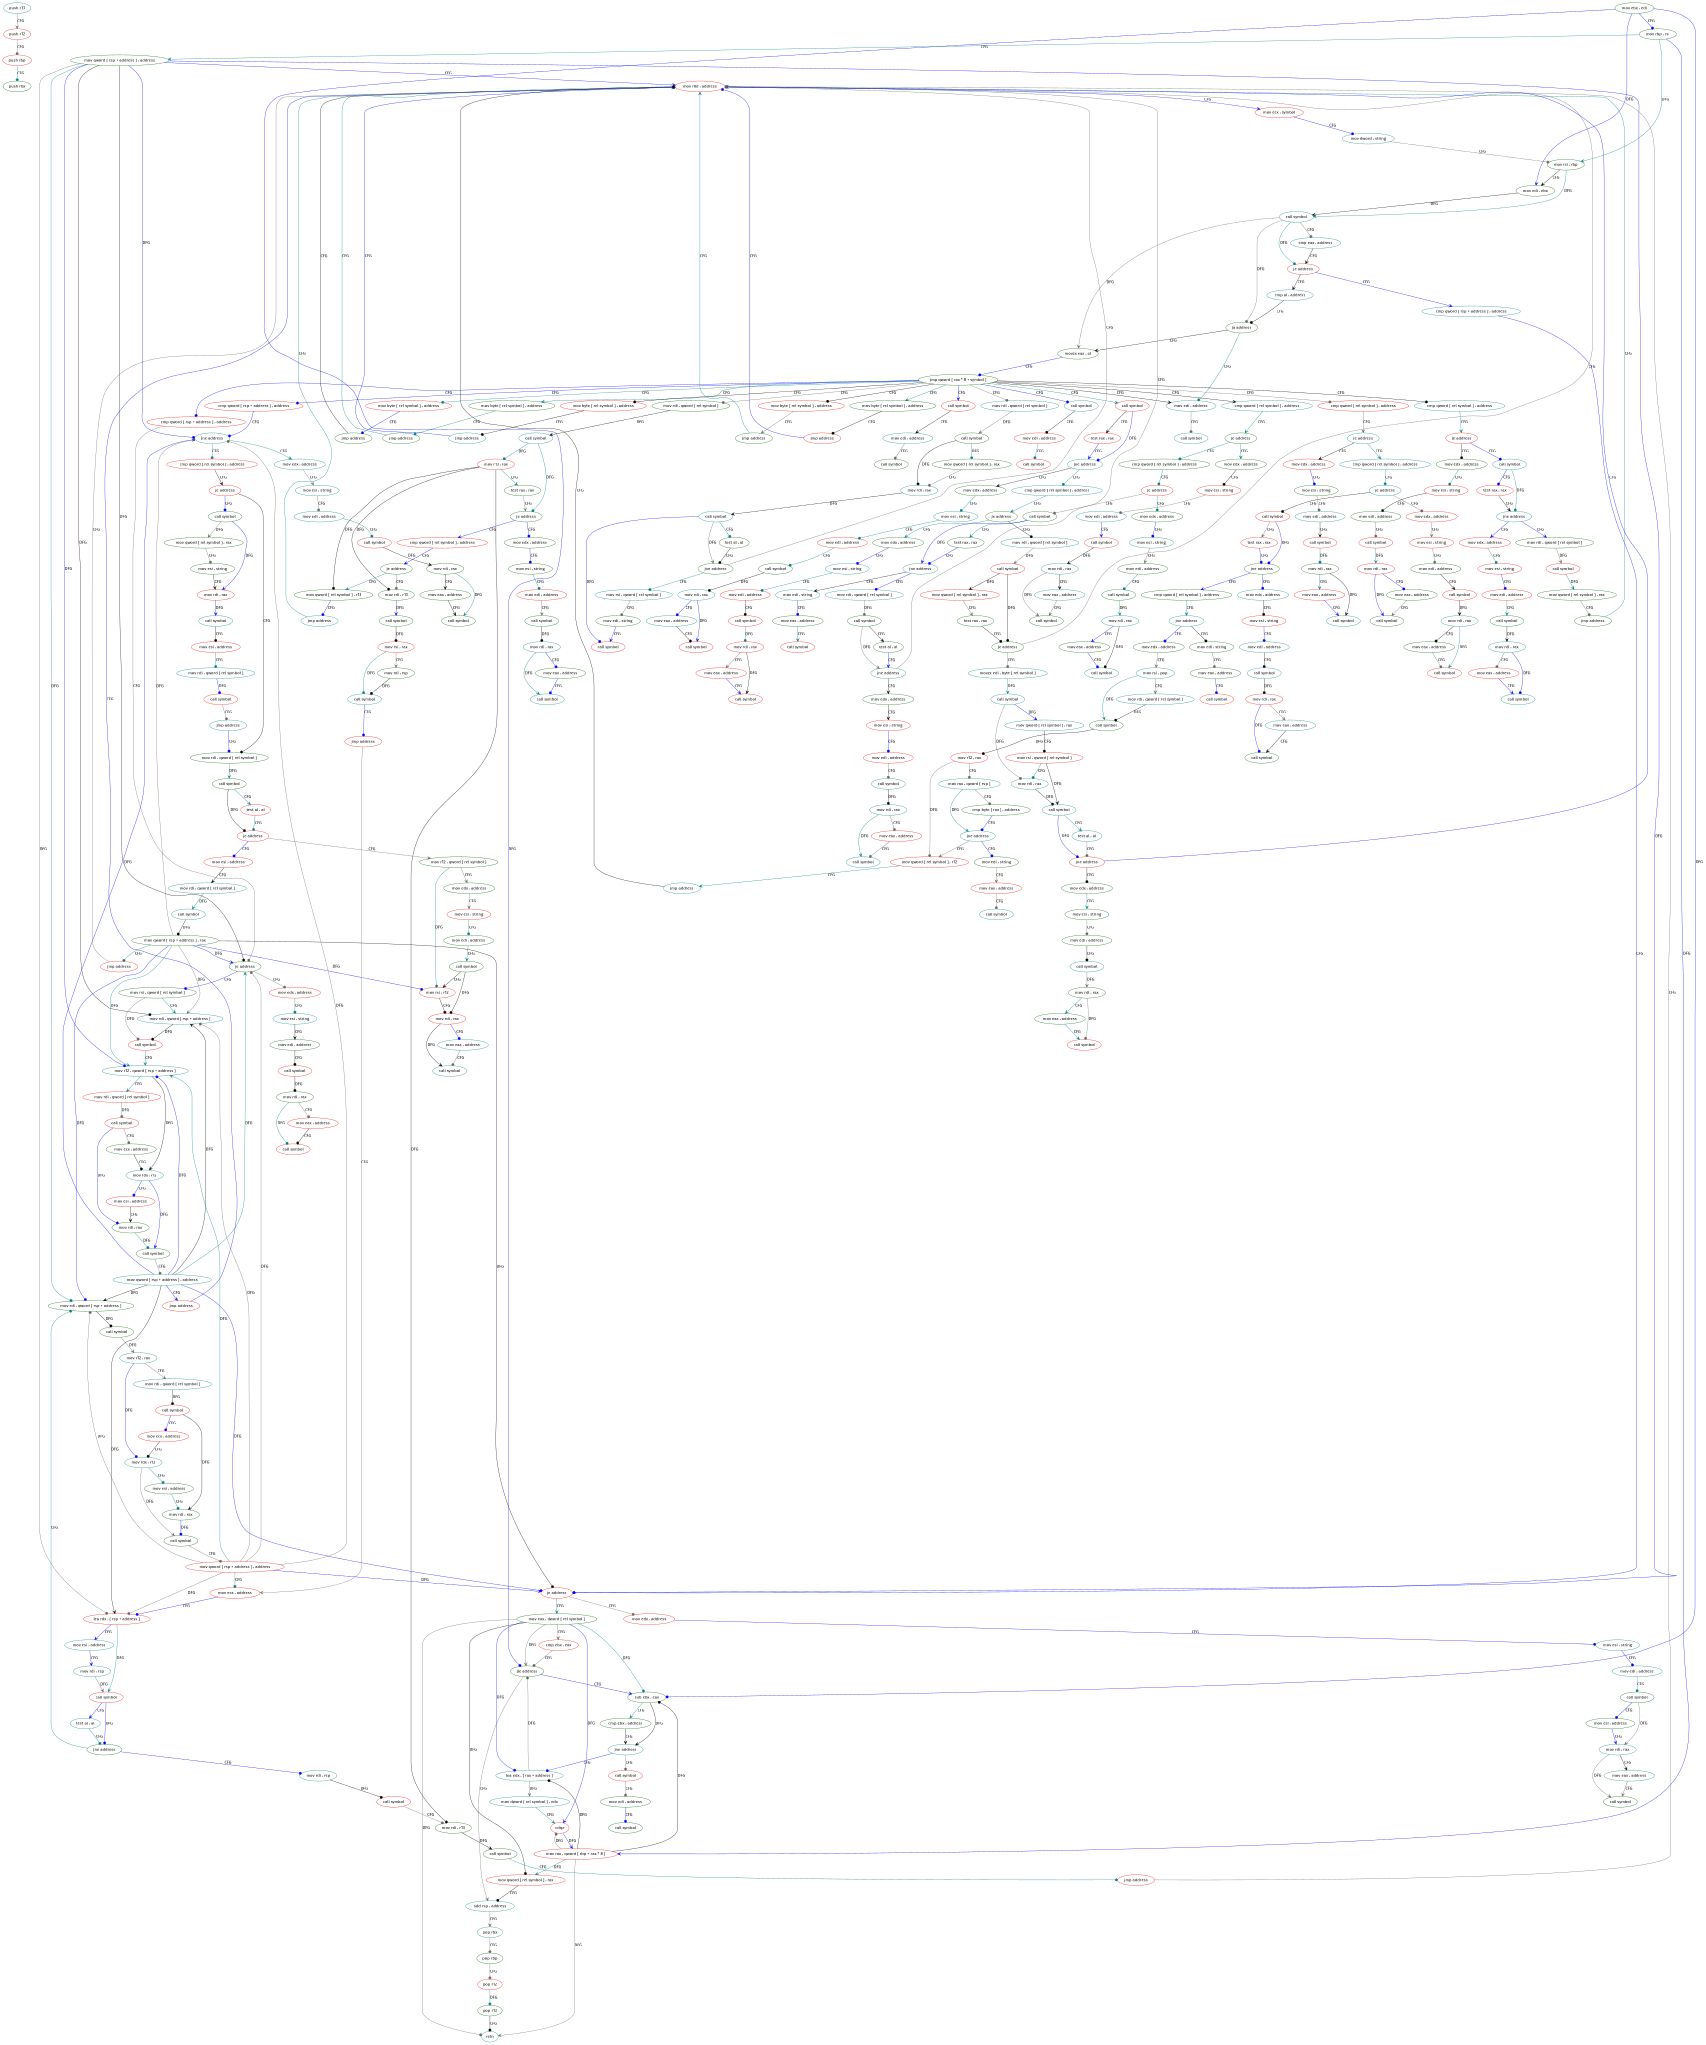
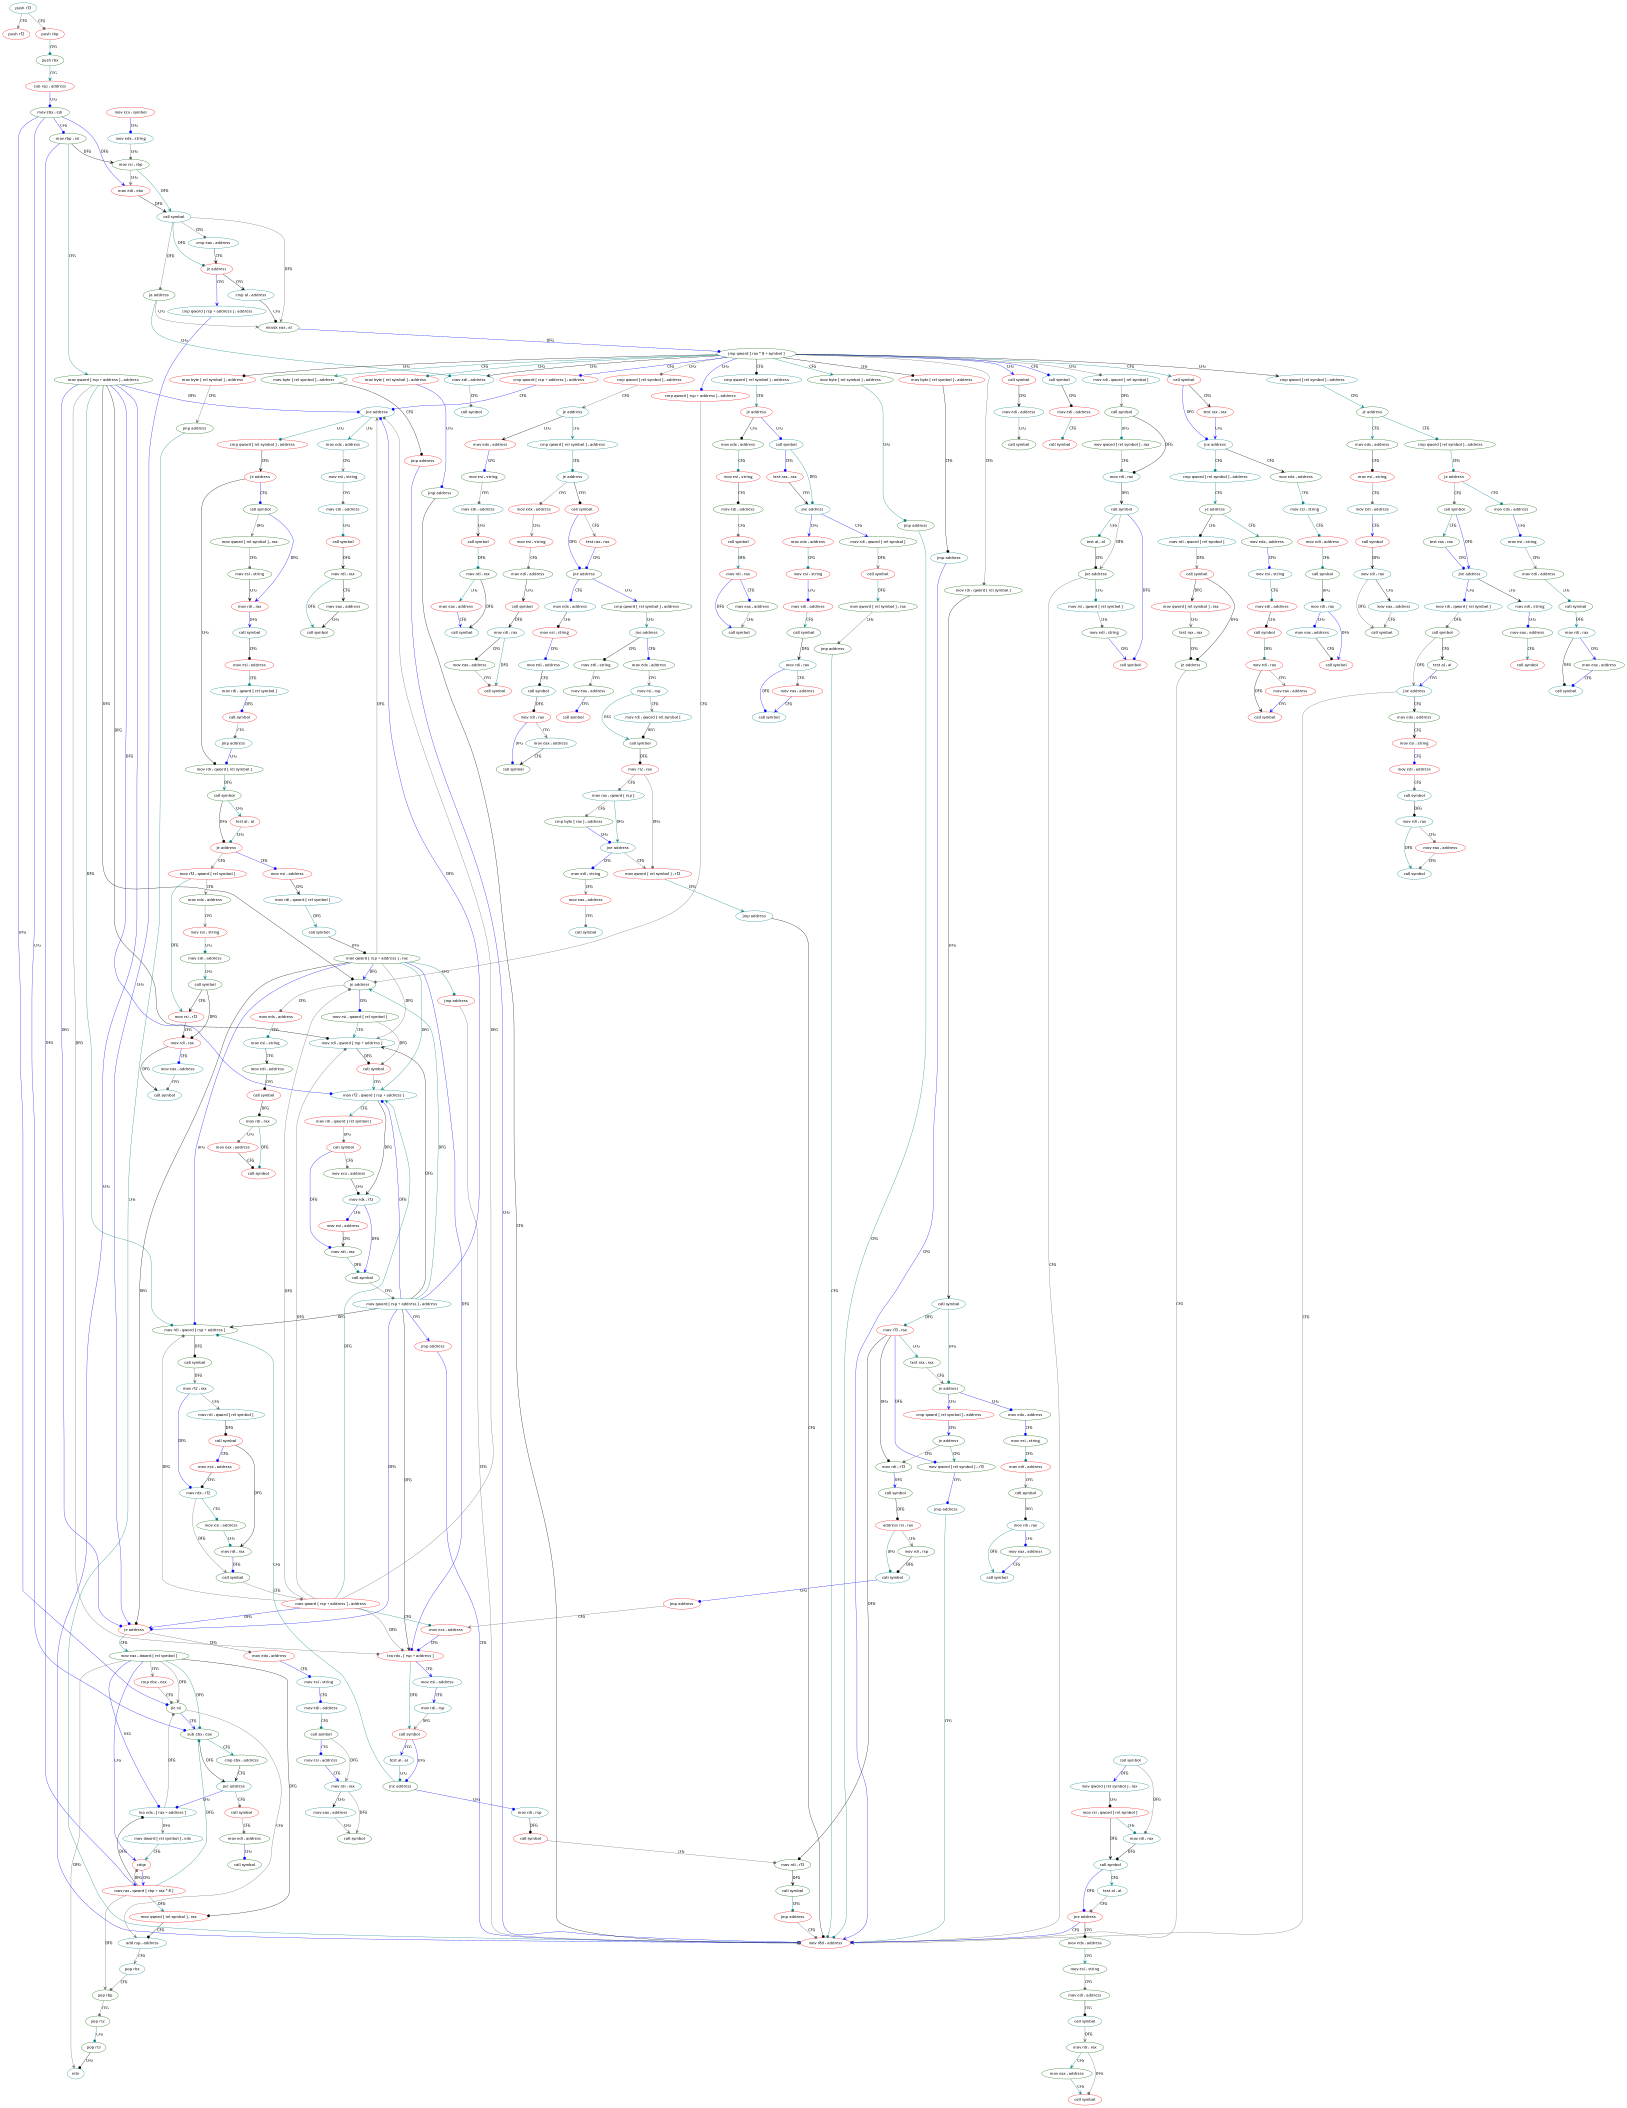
(17, 46) -> (36, 20)
none -> (50, 86)
(991, 91) -> none
(1655, 121) -> (89, 156)
(1368, 139) -> (131, 139)
(1552, 177) -> (131, 176)
(1535, 191) -> (131, 191)
(1269, 312) -> (269, 309)
(1163, 340) -> (198, 324)
(1029, 367) -> (550, 341)
(377, 495) -> (895, 1411)
(396, 647) -> (898, 1526)
(1008, 673) -> none
(1155, 673) -> (649, 691)
(459, 862) -> (207, 874)
(1699, 862) -> (38, 945)
(435, 923) -> (171, 940)
(309, 967) -> (462, 1304)
(527, 1671) -> (176, 1708)
(591, 1724) -> (118, 1760)
(678, 1798) -> (207, 1826)
(422, 1809) -> (79, 1837)
(573, 1841) -> (147, 1878)
(575, 1975) -> (105, 1936)
(490, 1985) -> (98, 2021)
(494, 1998) -> (100, 2034)
